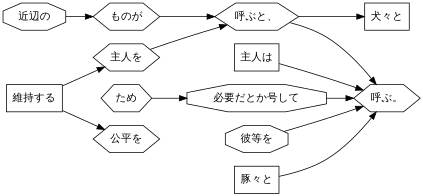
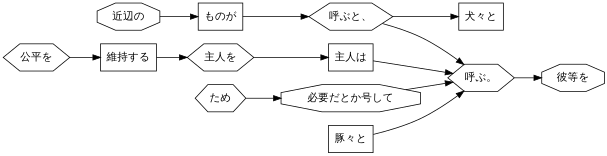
(126, 17) -> (221, 17)
(185, 38) -> (287, 57)
(80, 118) -> (81, 57)
(320, 121) -> (524, 78)
